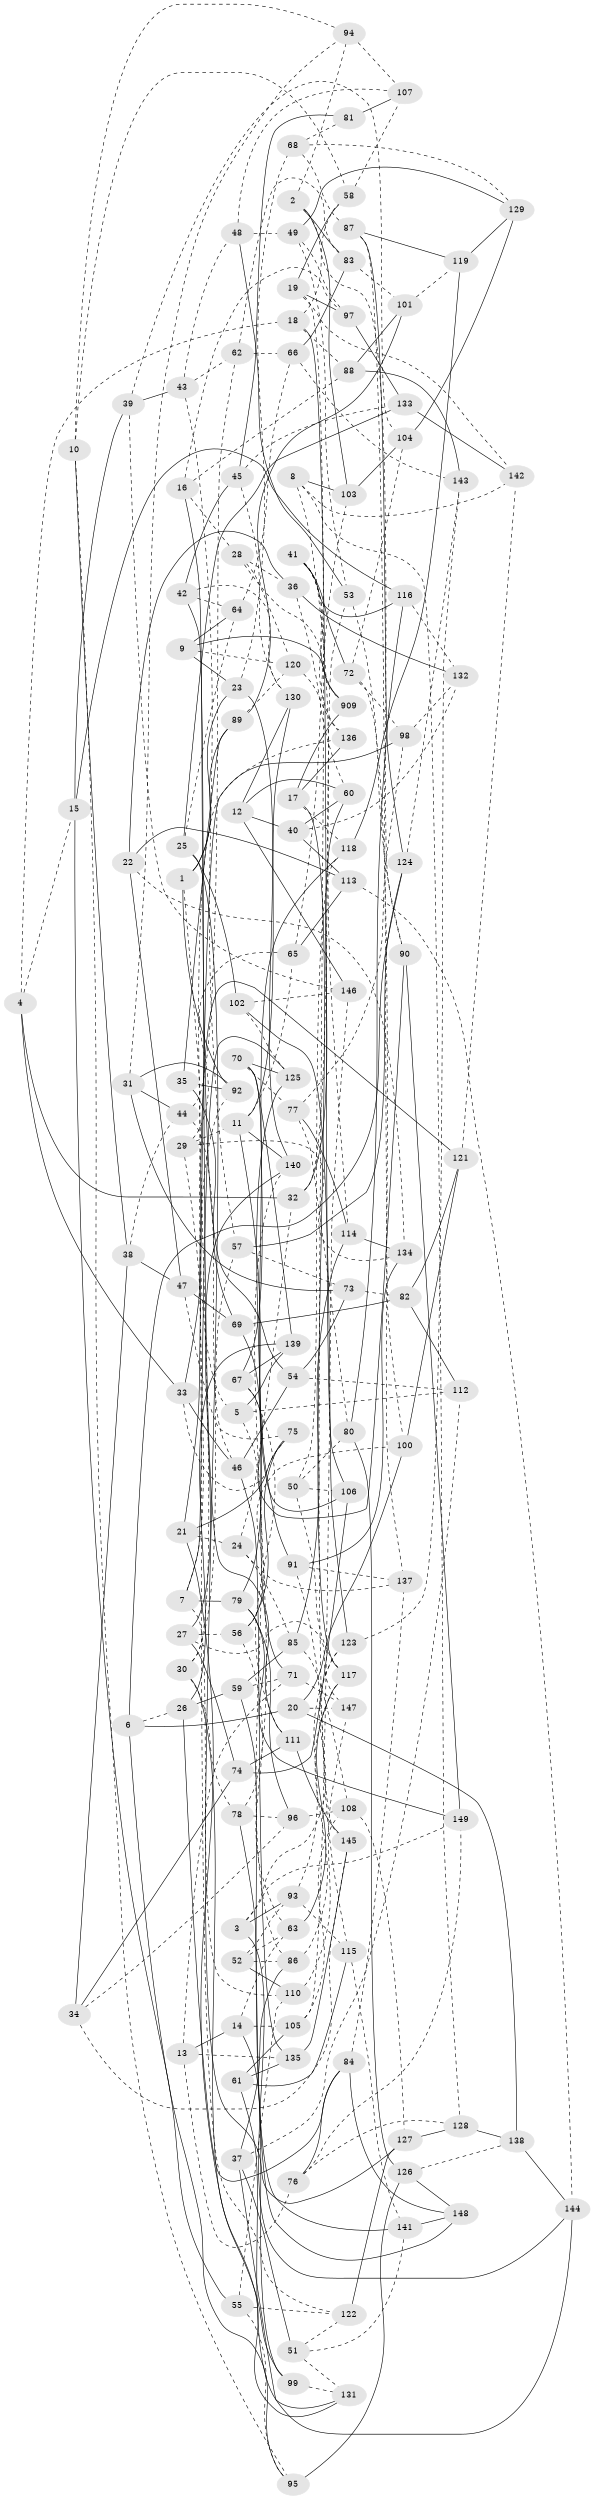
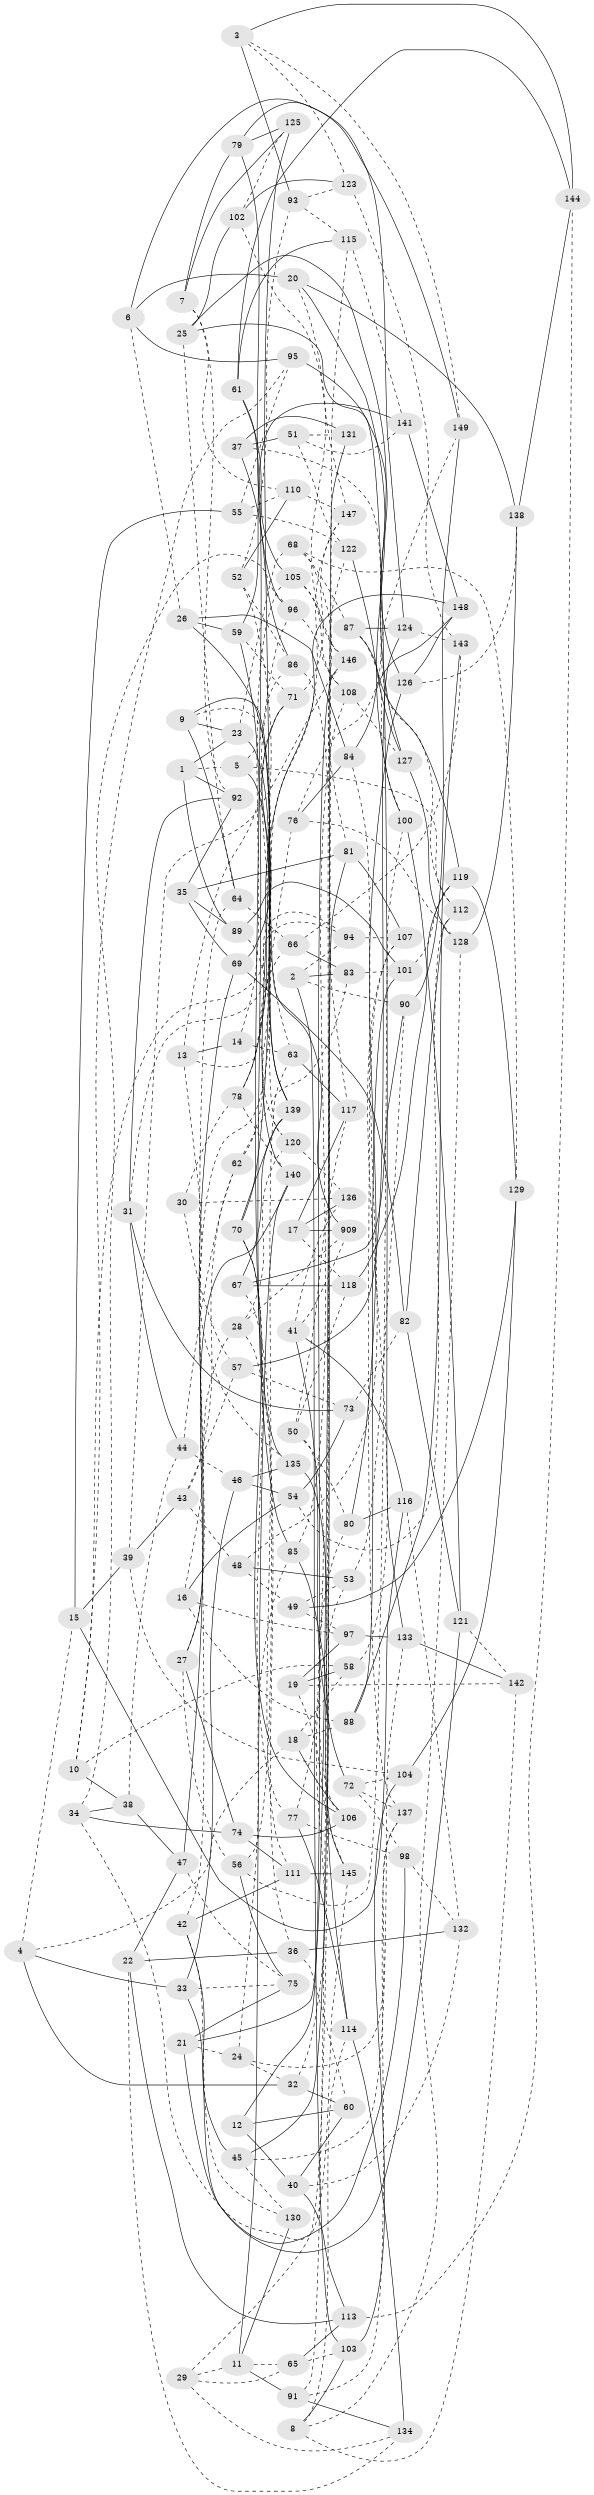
(270, 746) -> none
none -> (276, 869)
(293, 2384) -> none
